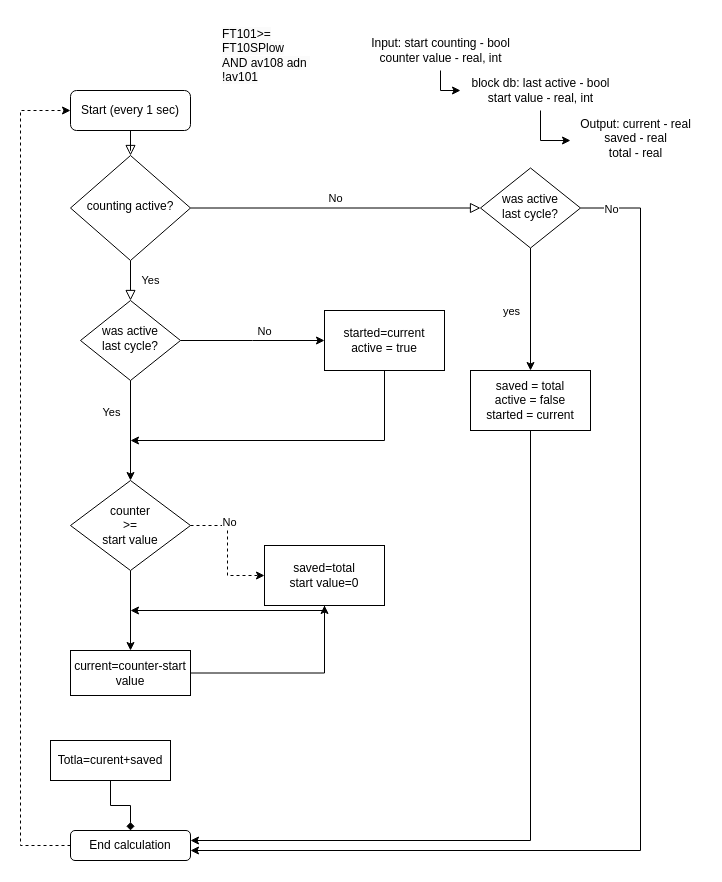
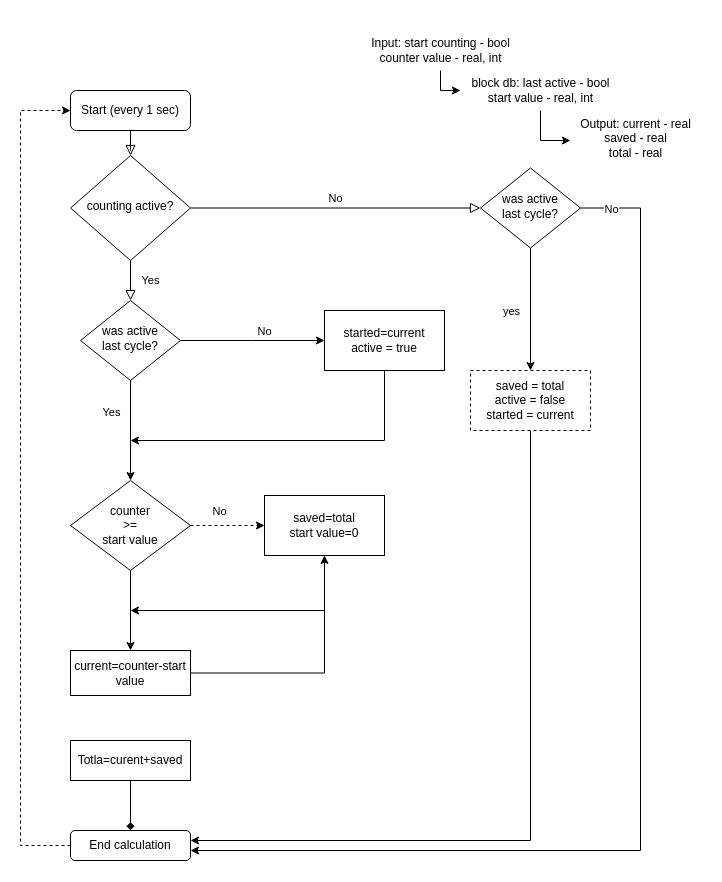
(281, 61) -> none
(531, 401) -> (531, 401)
(325, 576) -> (325, 526)
(111, 761) -> (131, 761)
